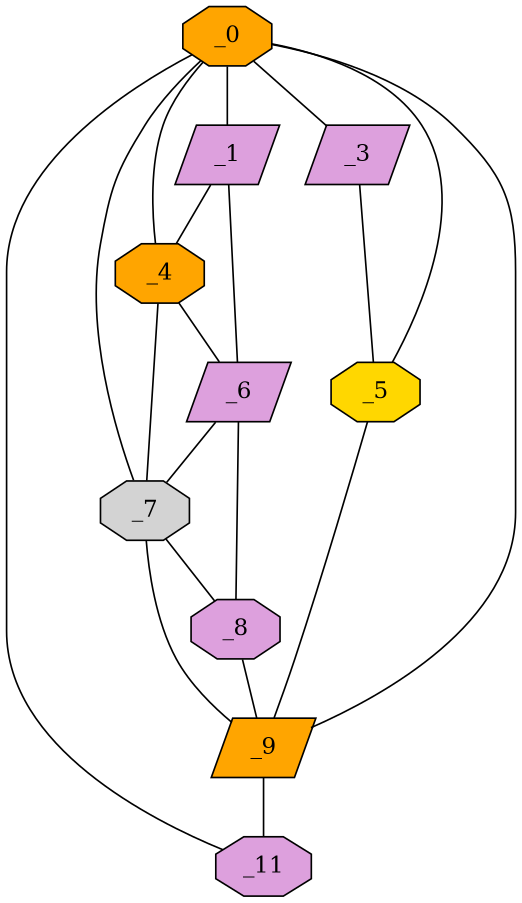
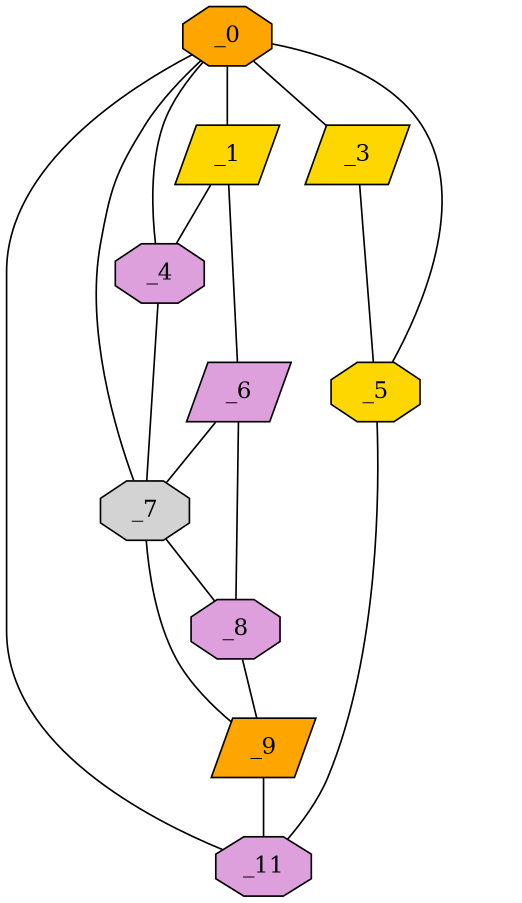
(227, 155) -> (227, 155)
(357, 155) -> (357, 155)
(160, 273) -> (160, 273)
(199, 332) -> none
(516, 365) -> none
(323, 571) -> (365, 639)
